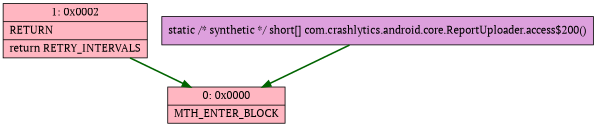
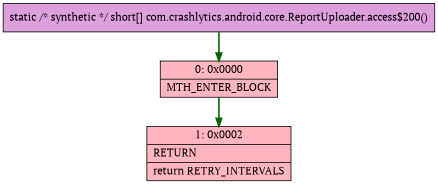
(157, 71) -> (219, 108)
